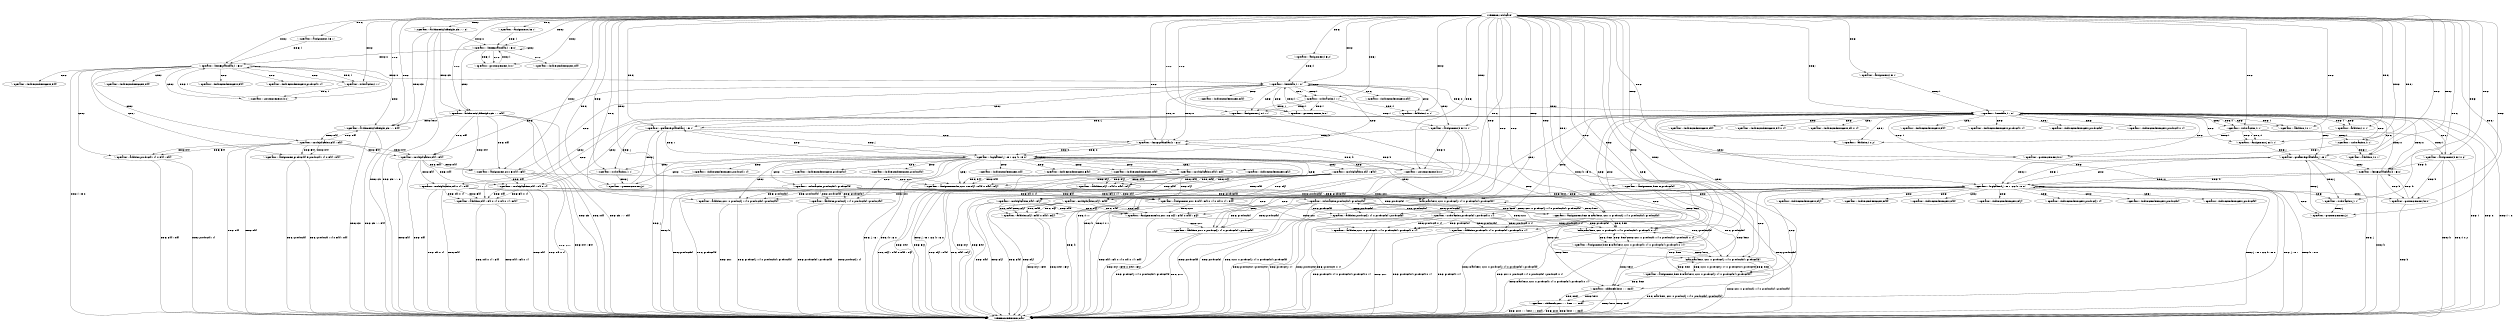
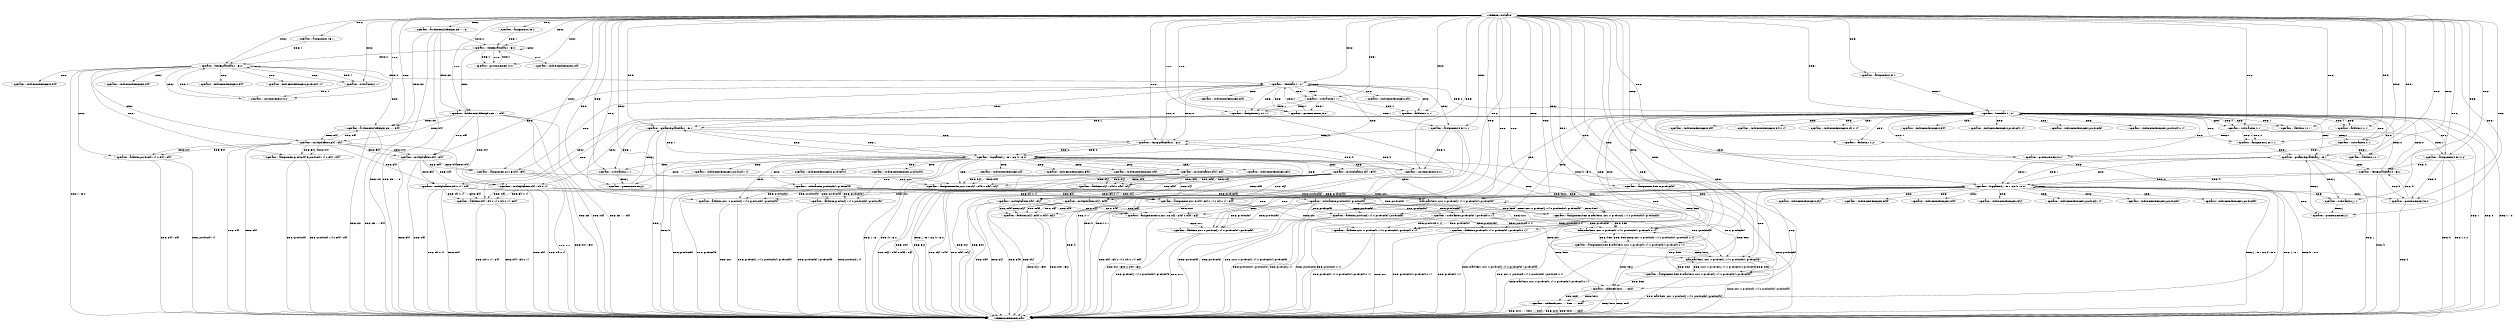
(1312, 57) -> none
(431, 121) -> (431, 121)
(498, 139) -> (405, 132)
none -> (381, 164)
(511, 179) -> (432, 149)
